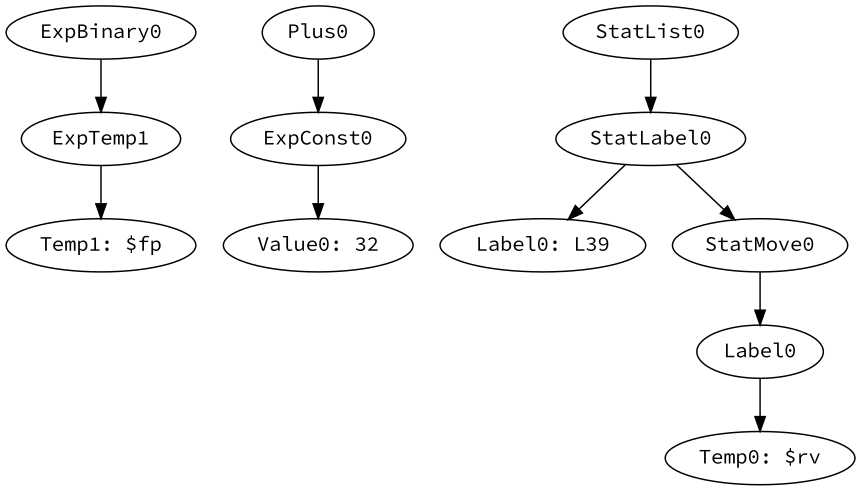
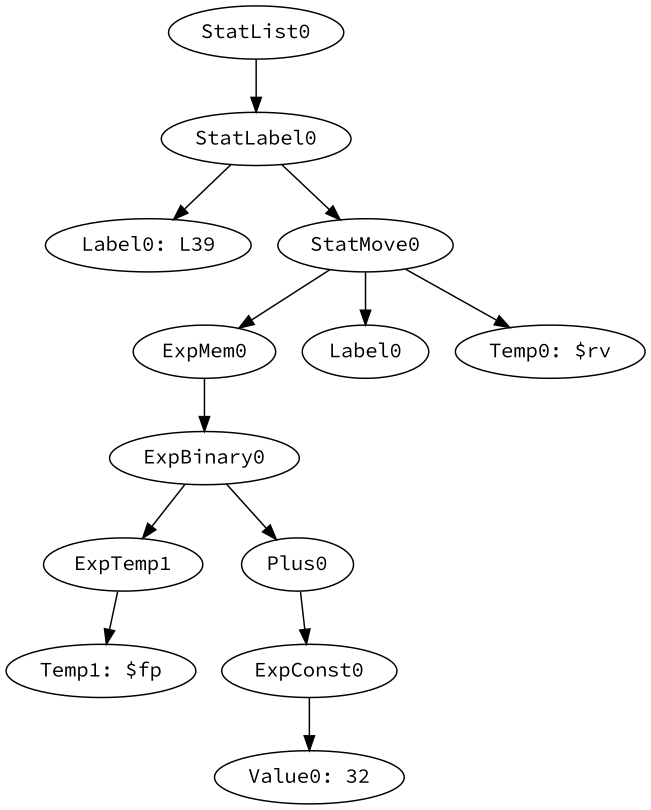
none -> (204, 352)
(760, 398) -> (451, 295)
none -> (246, 506)
